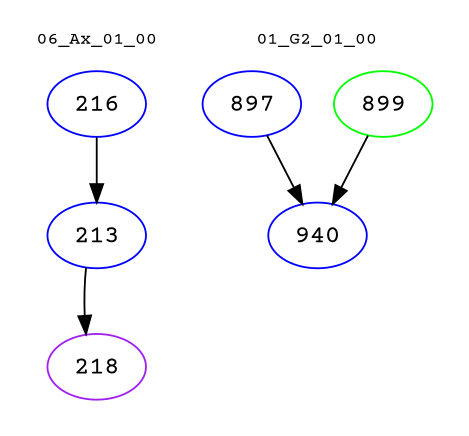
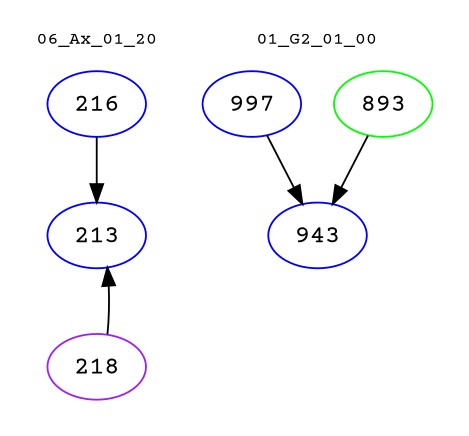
(98, 39) -> (98, 39)
(252, 104) -> (252, 104)
(383, 104) -> (383, 104)
(318, 235) -> (318, 235)
(85, 292) -> (109, 310)
